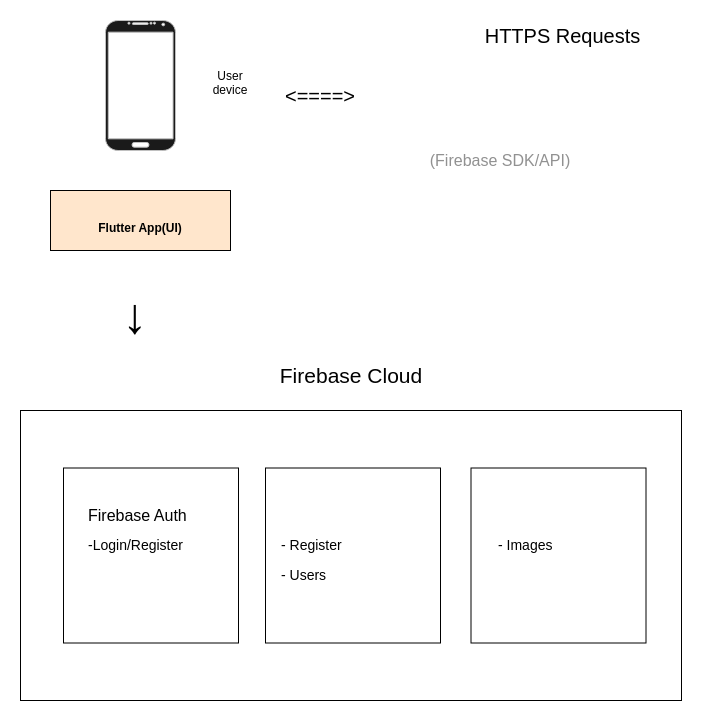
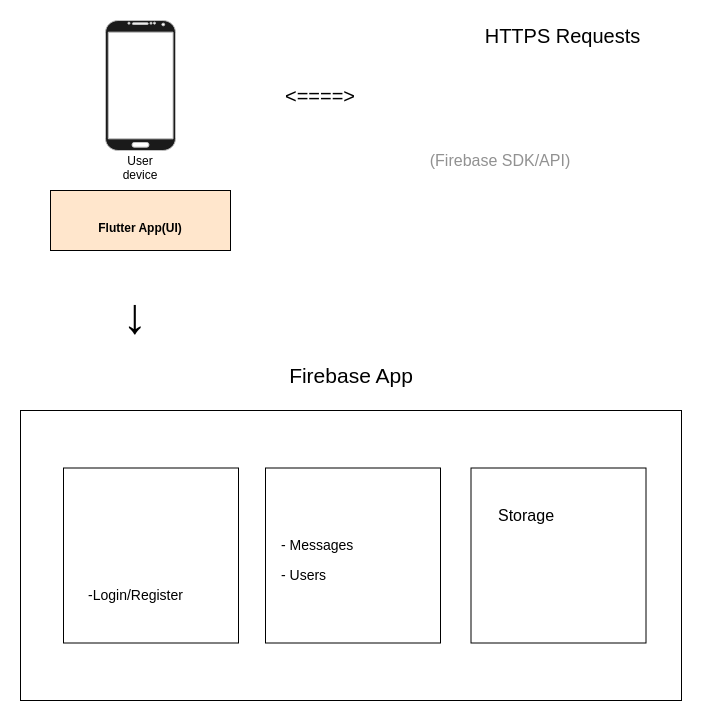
(231, 91) -> (141, 176)
(352, 376) -> (352, 376)
(144, 516) -> none
none -> (531, 516)
(144, 546) -> (144, 596)
(312, 546) -> (314, 546)
(526, 546) -> none
